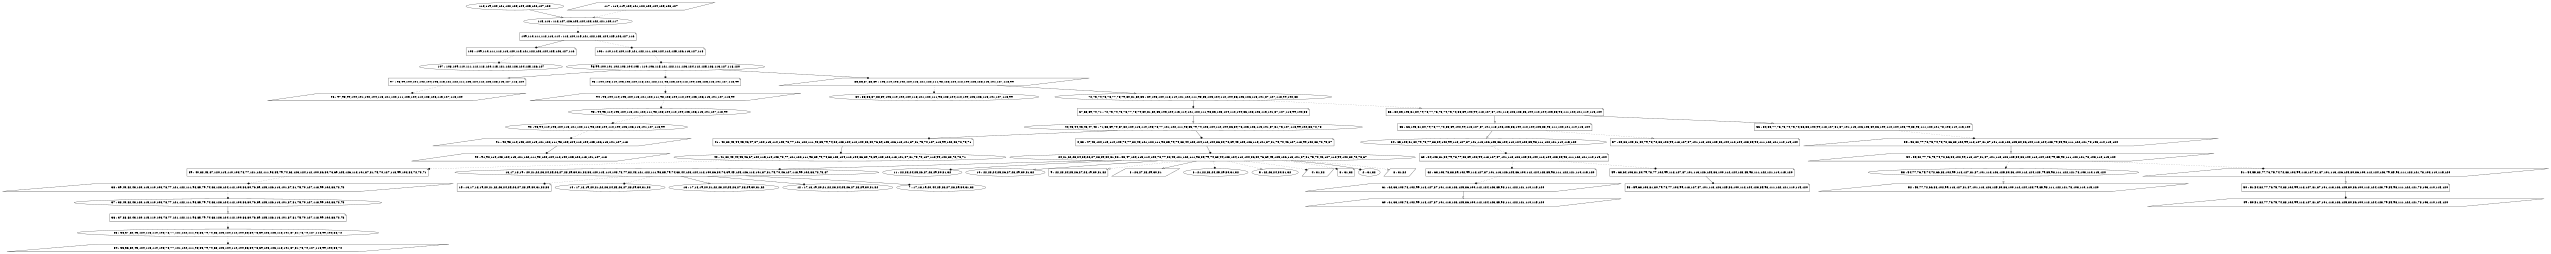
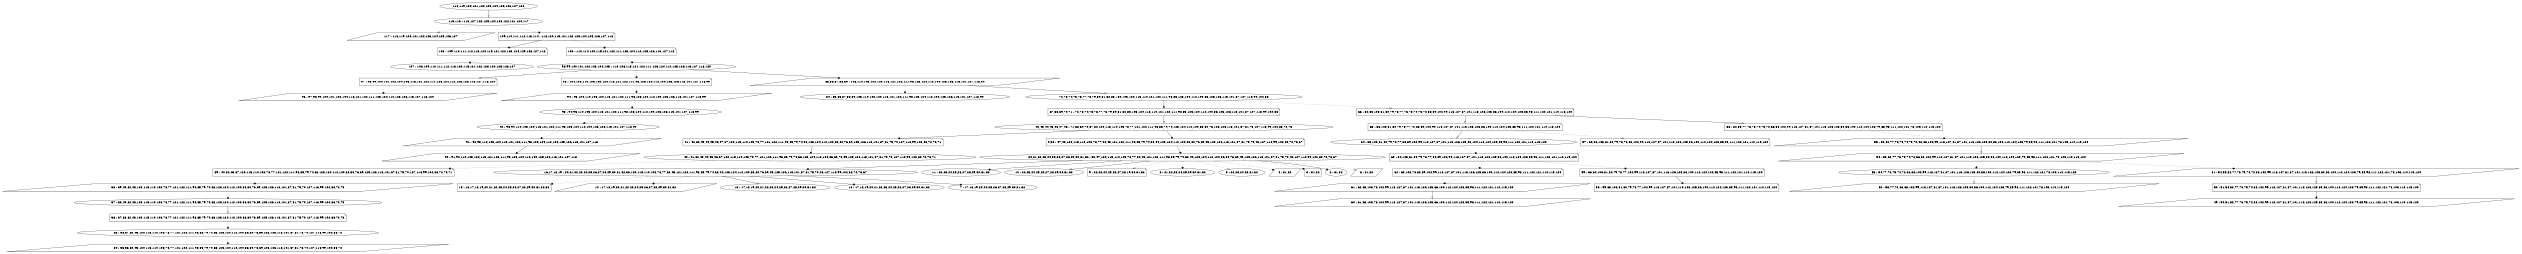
(610, 14) -> (456, 29)
(1146, 172) -> none
(610, 187) -> (636, 187)
